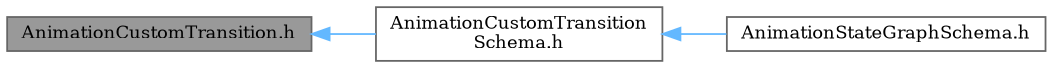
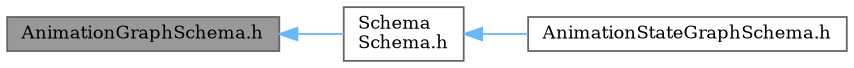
(159, 34) -> (143, 34)
(519, 34) -> (404, 34)
